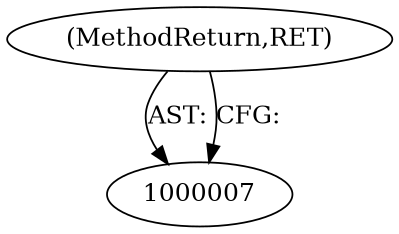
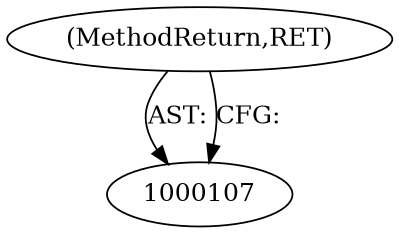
(200, 194) -> (200, 194)
